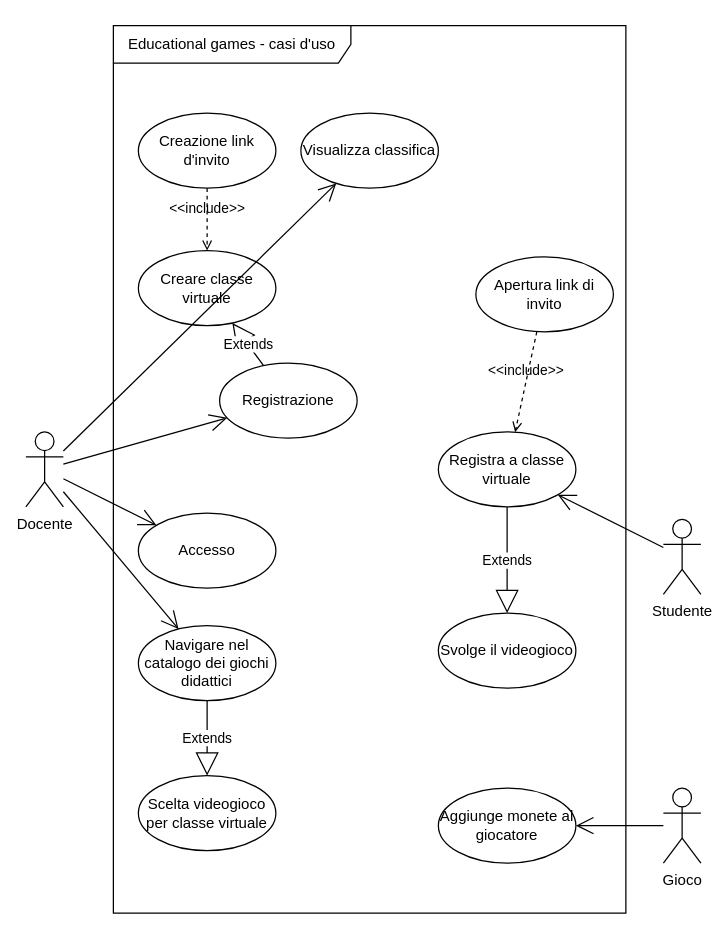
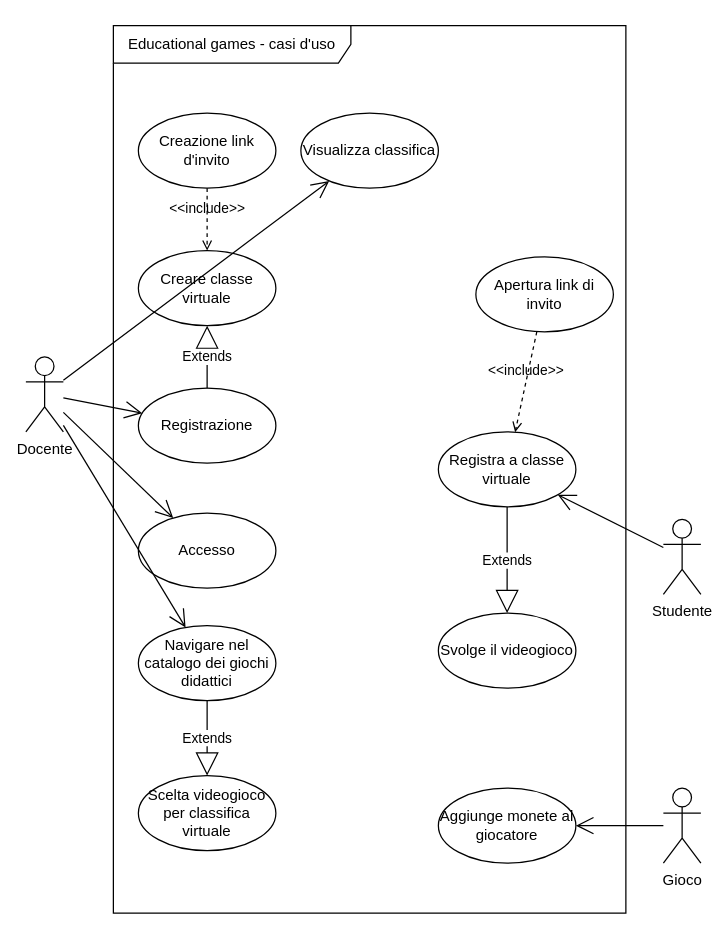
(288, 401) -> (207, 426)
(44, 469) -> (44, 394)
(207, 813) -> (207, 813)
